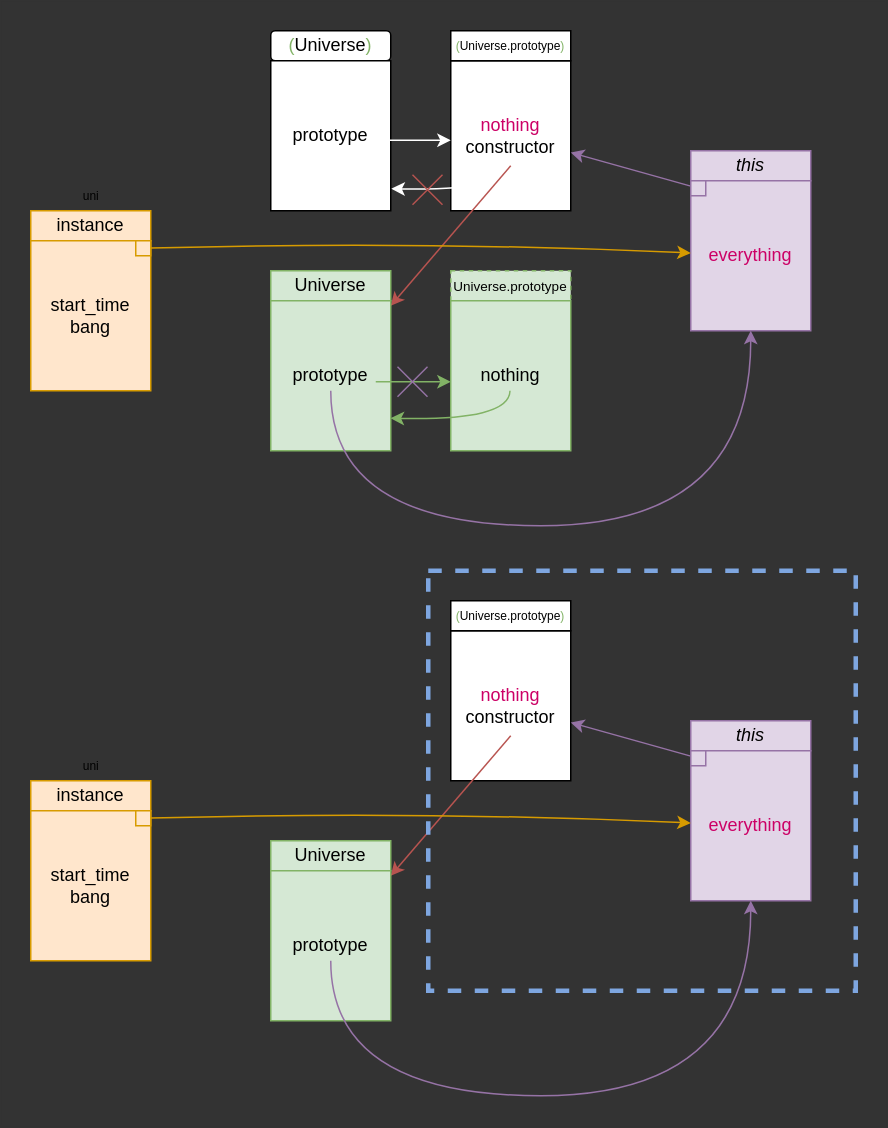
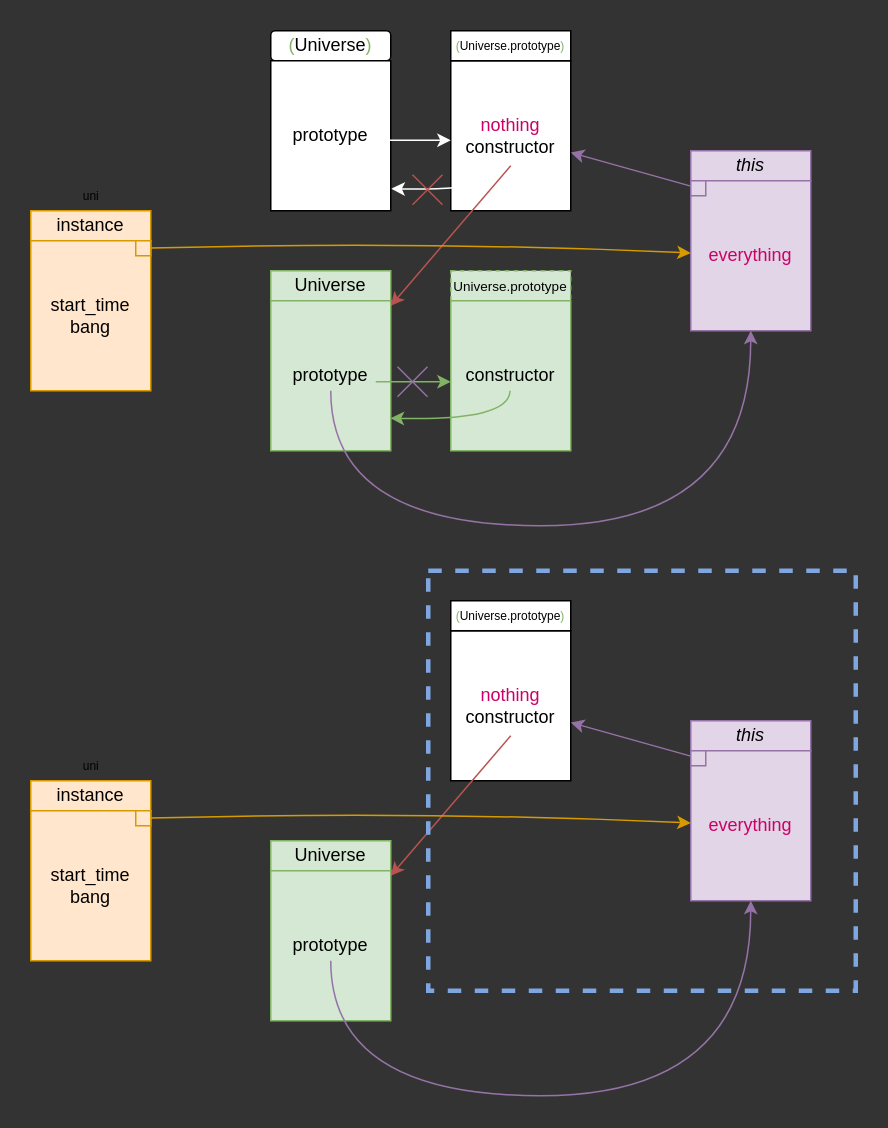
(511, 376) -> (511, 376)
